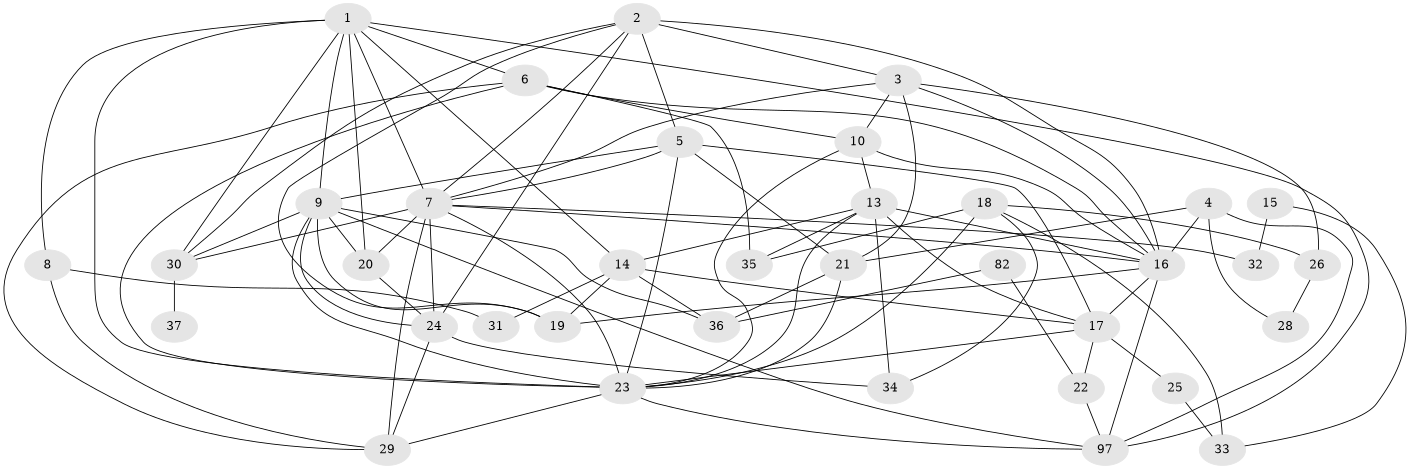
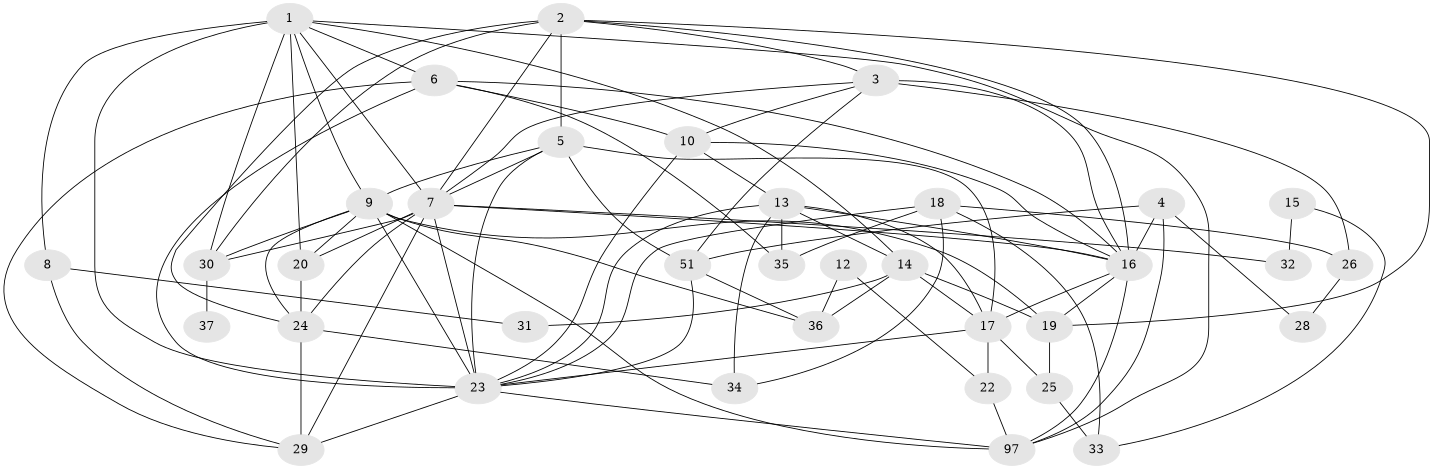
(843, 265) -> (688, 265)
(1003, 265) -> (843, 265)
none -> (1050, 358)
